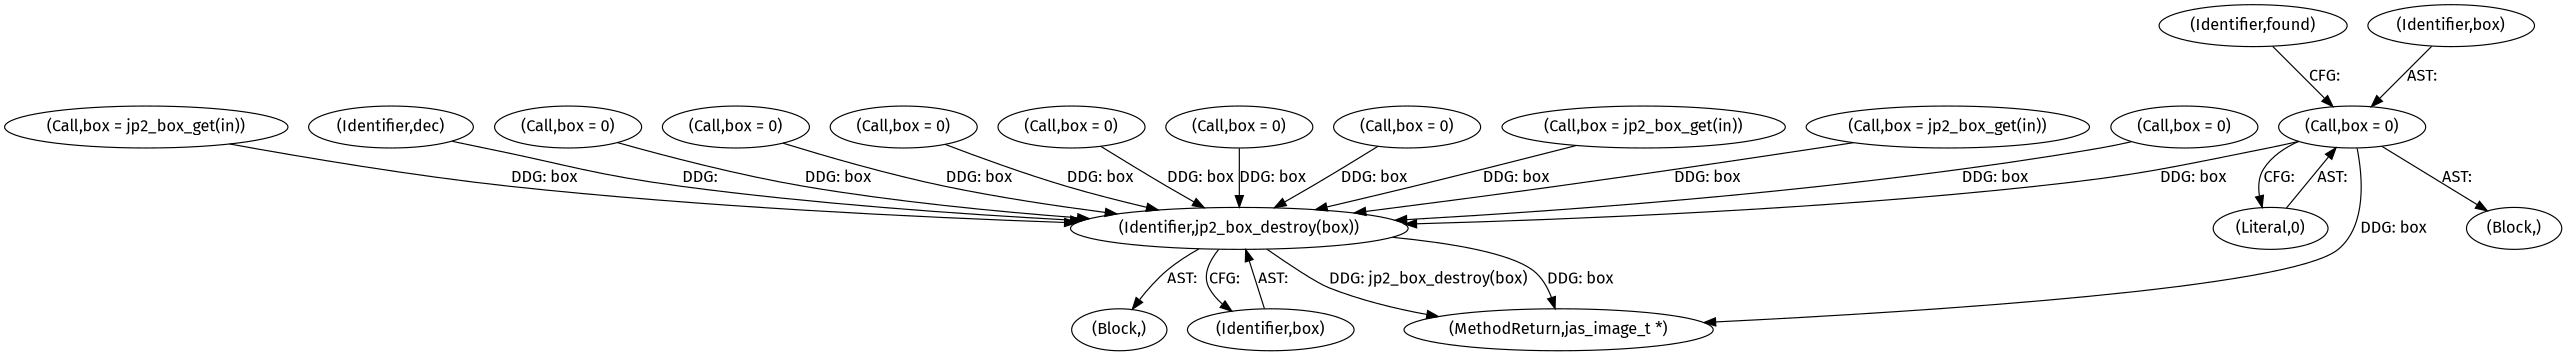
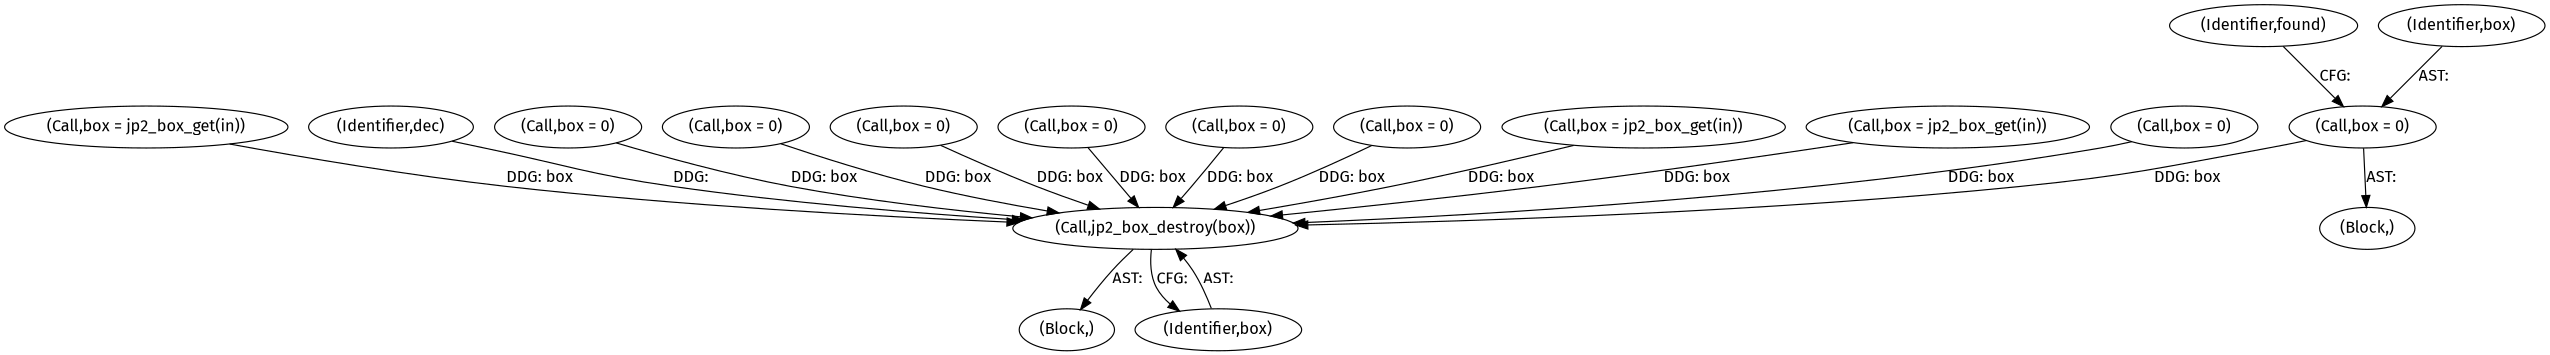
(1239, 228) -> (1155, 228)
(2271, 228) -> none
(1559, 330) -> none
